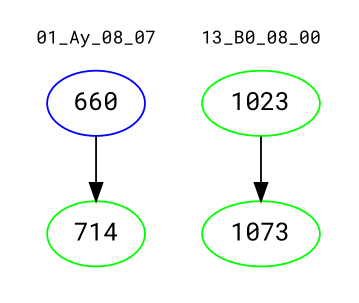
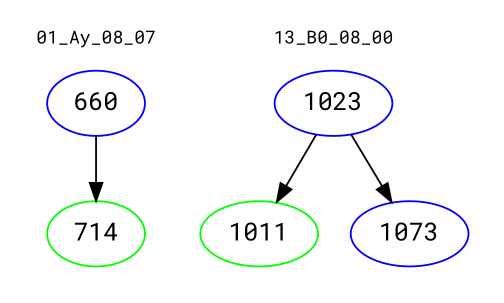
(261, 103) -> (334, 103)
none -> (259, 234)
(261, 234) -> (410, 234)
